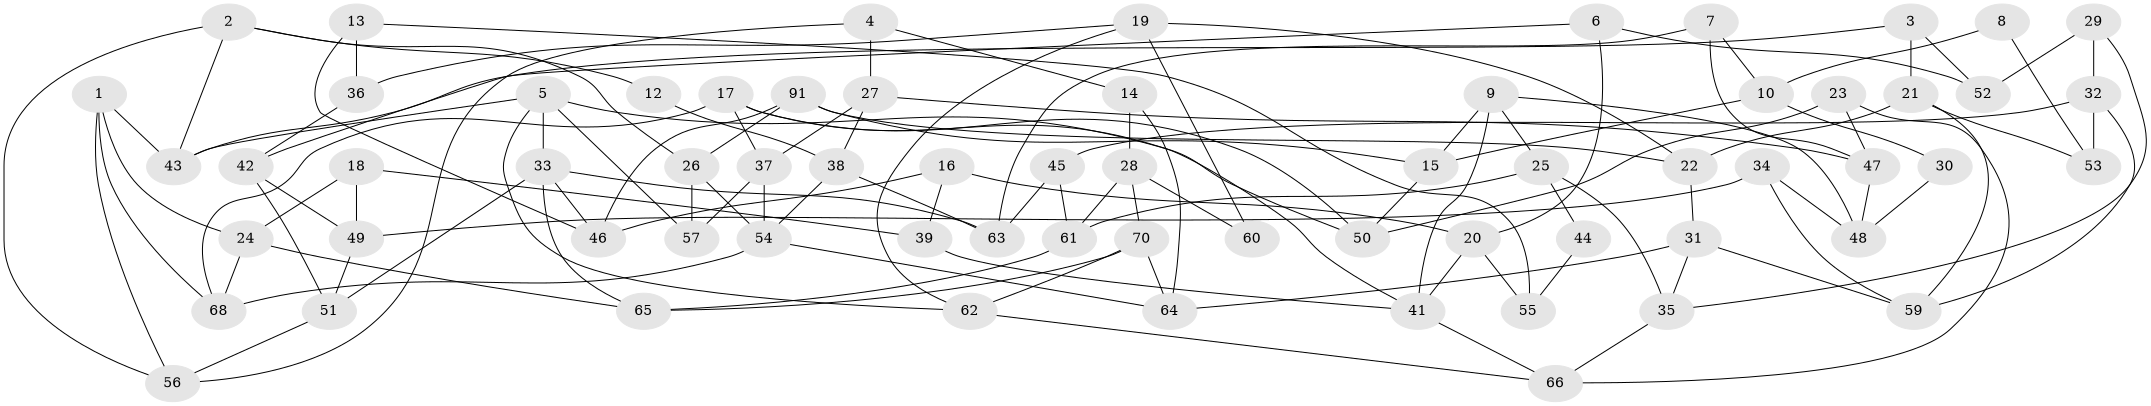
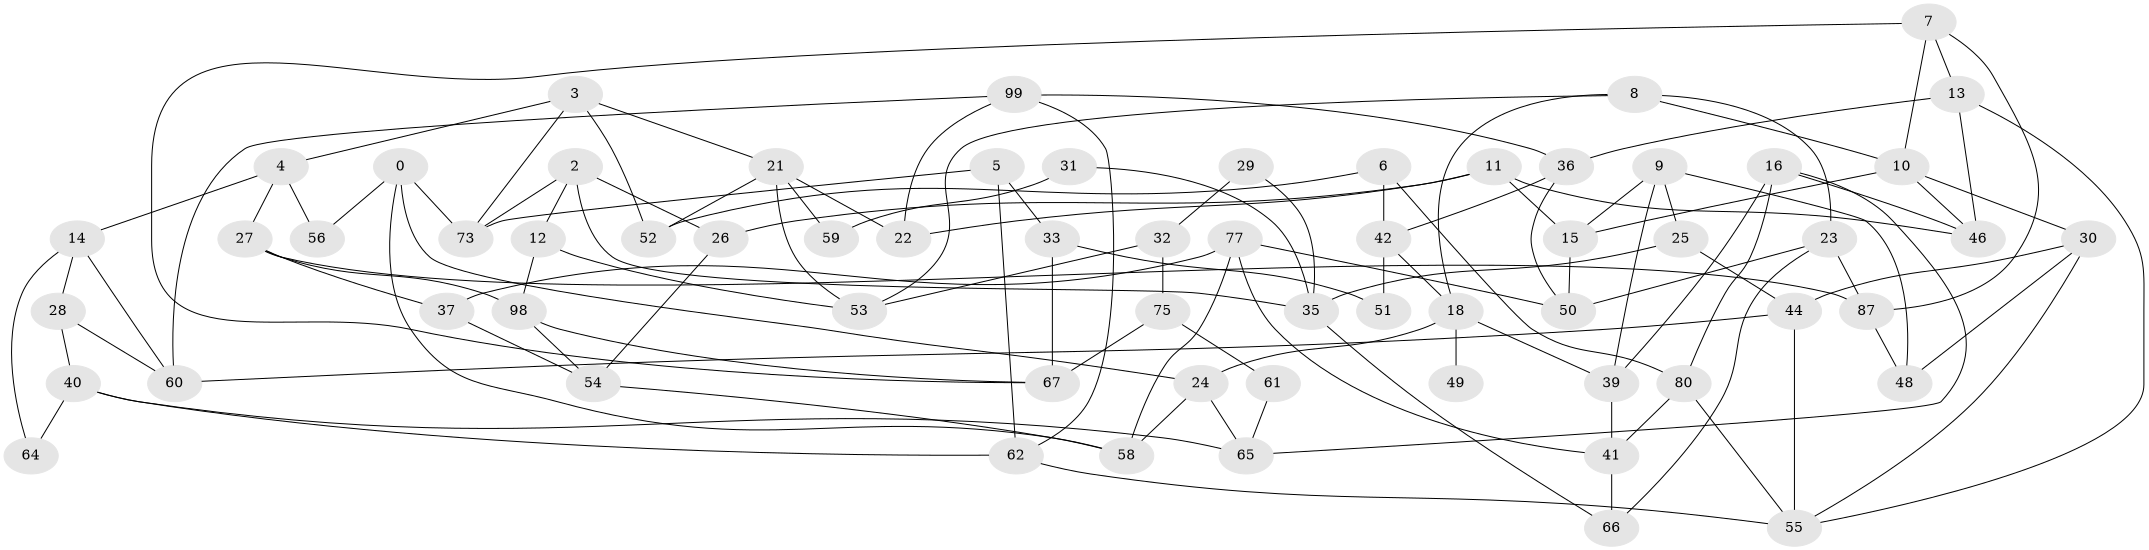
(1141, 22) -> (1014, 94)
none -> (1943, 58)
(2038, 58) -> (713, 203)
(99, 94) -> (401, 167)
(726, 94) -> (1235, 239)
(798, 94) -> (1494, 167)
none -> (1761, 116)
(963, 117) -> (1531, 239)
none -> (410, 135)
none -> (1463, 144)
(174, 167) -> (466, 239)
(836, 167) -> (519, 311)
(1057, 167) -> (1163, 311)
(1762, 167) -> none
(1873, 167) -> (1867, 311)
(4, 177) -> (1021, 289)
(1302, 196) -> none
(294, 198) -> (1420, 275)
(1452, 202) -> (1632, 279)
(571, 203) -> (1940, 203)
(1100, 203) -> none
(1692, 203) -> none
(692, 239) -> none
(997, 239) -> (1052, 384)
(1142, 239) -> (73, 384)
(1473, 239) -> (1684, 384)
(2080, 239) -> none
(555, 243) -> (1765, 421)
none -> (1945, 269)
(940, 271) -> none
(343, 275) -> none
(1457, 281) -> none
none -> (723, 290)
(219, 311) -> (1127, 456)
none -> (125, 312)
(251, 347) -> none
(1263, 347) -> (1404, 498)
none -> (946, 354)
none -> (1968, 407)
